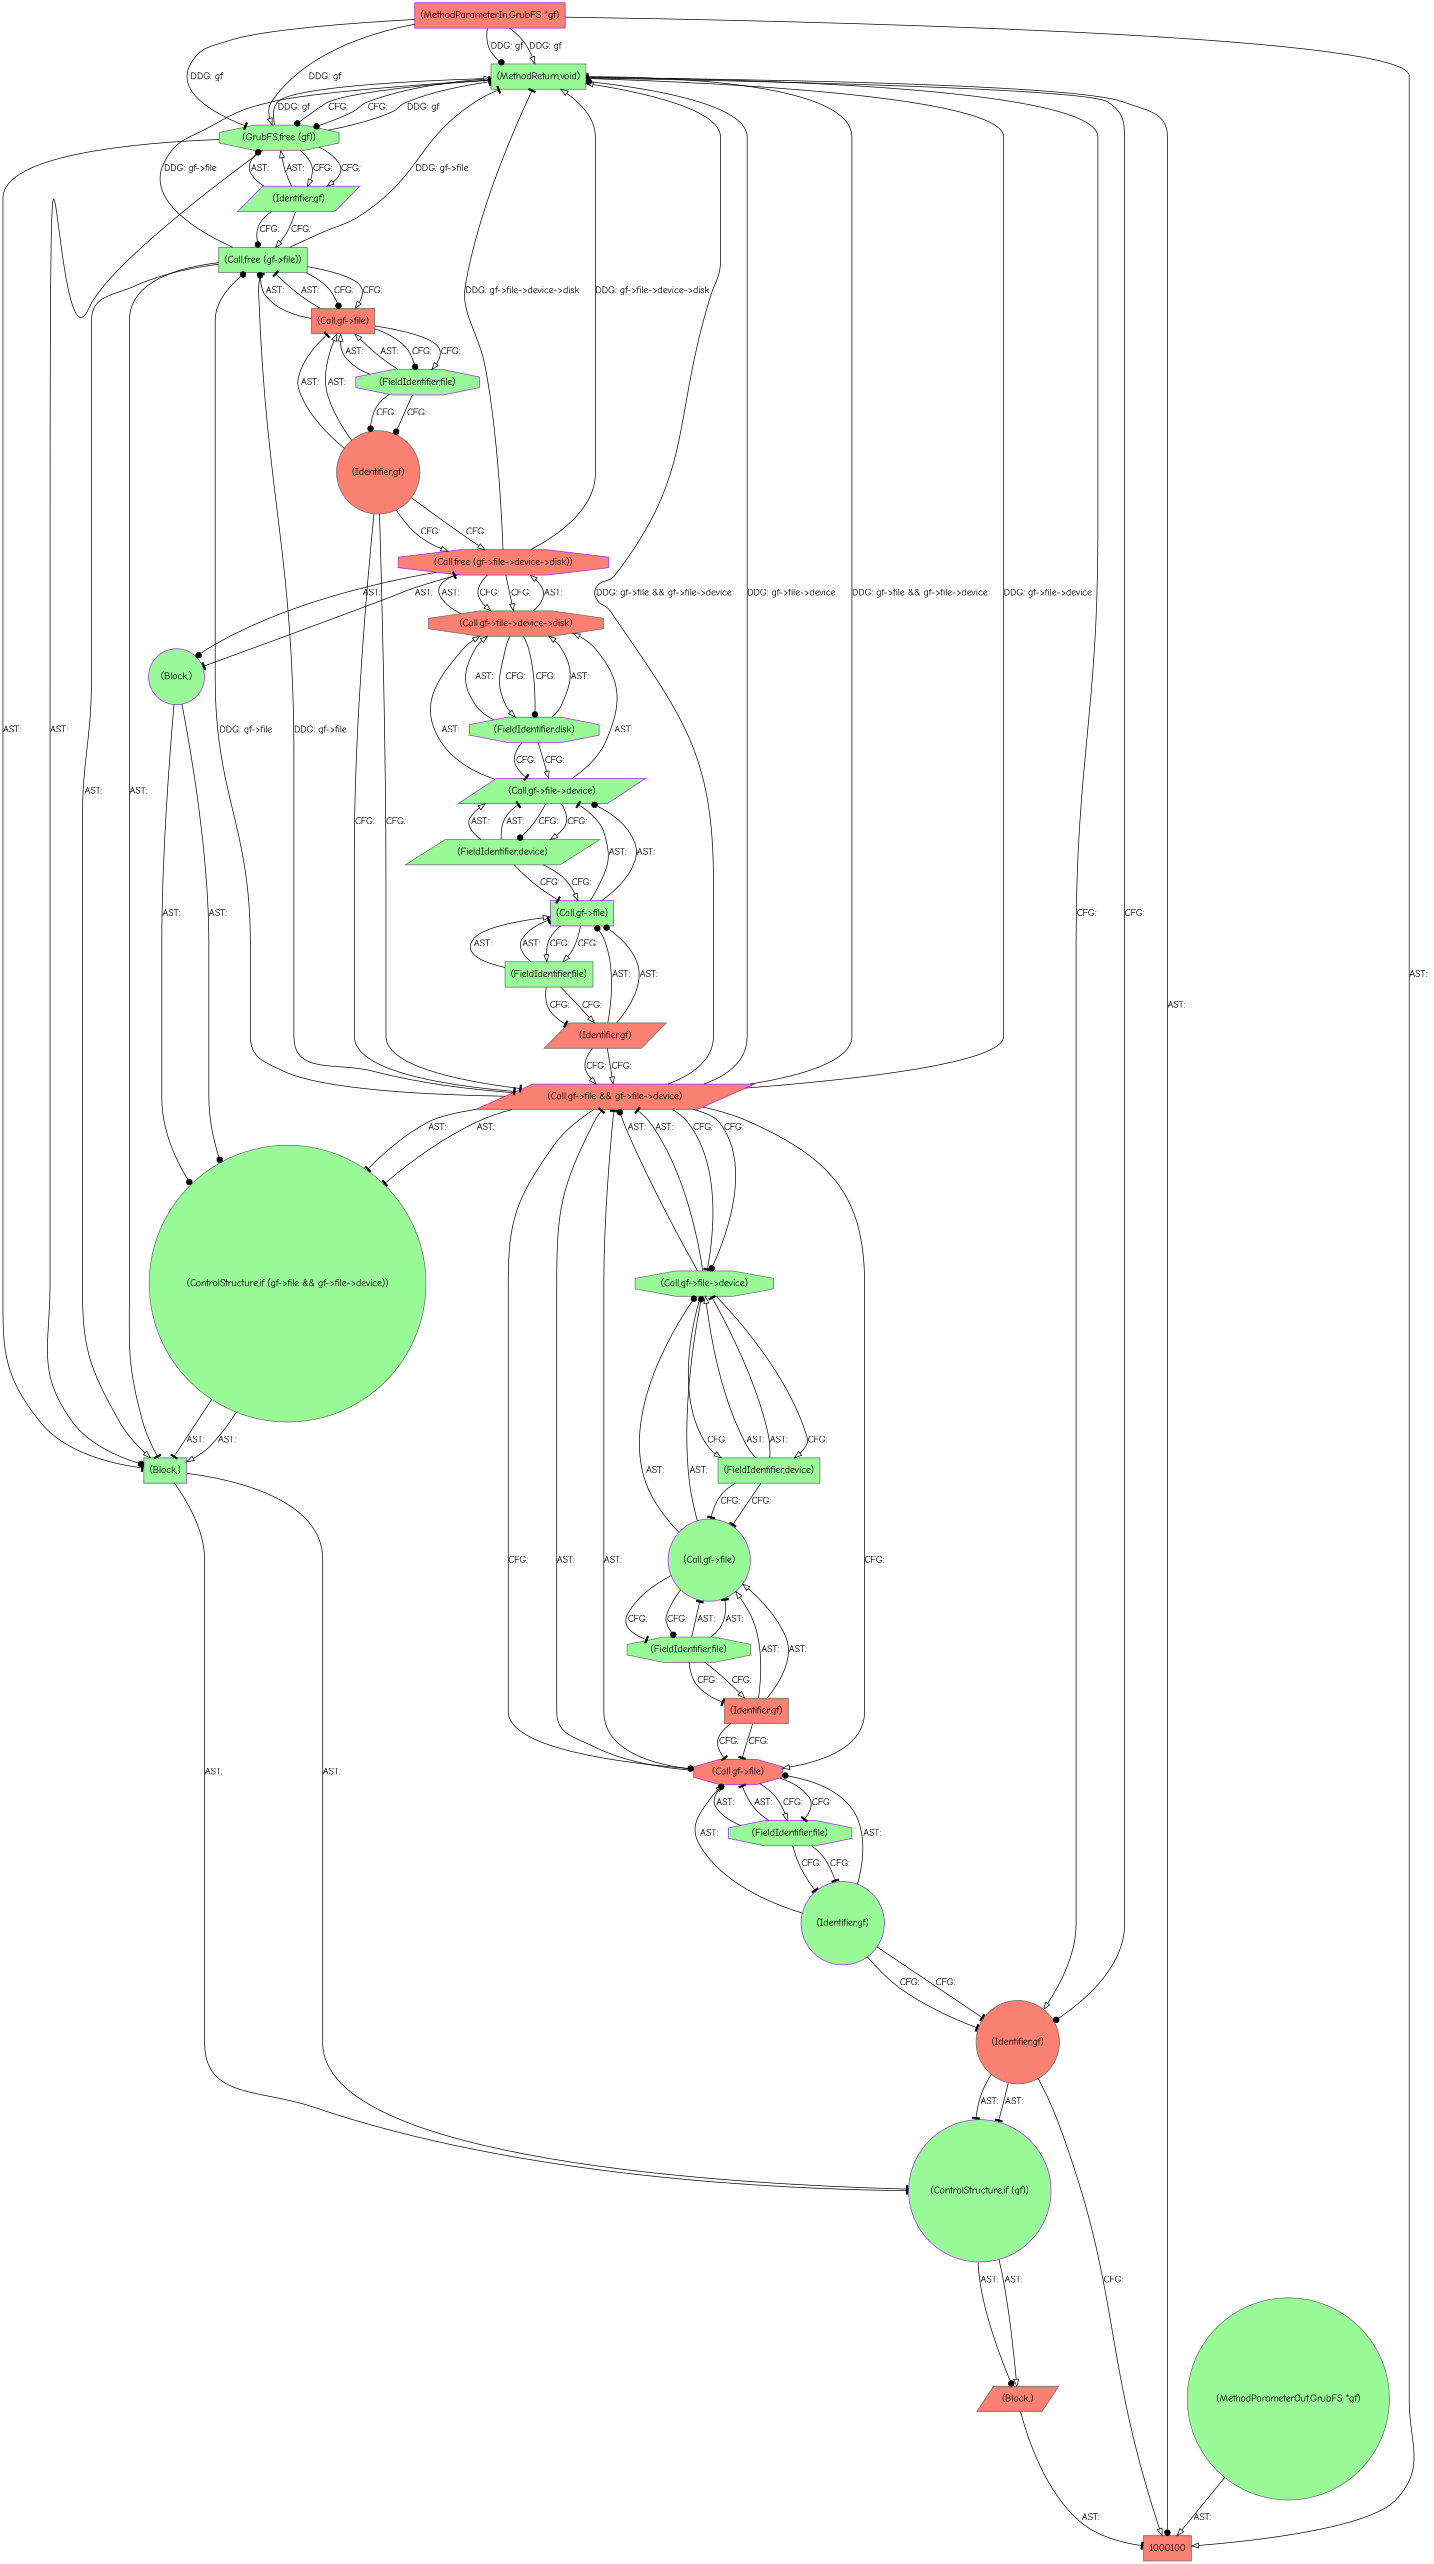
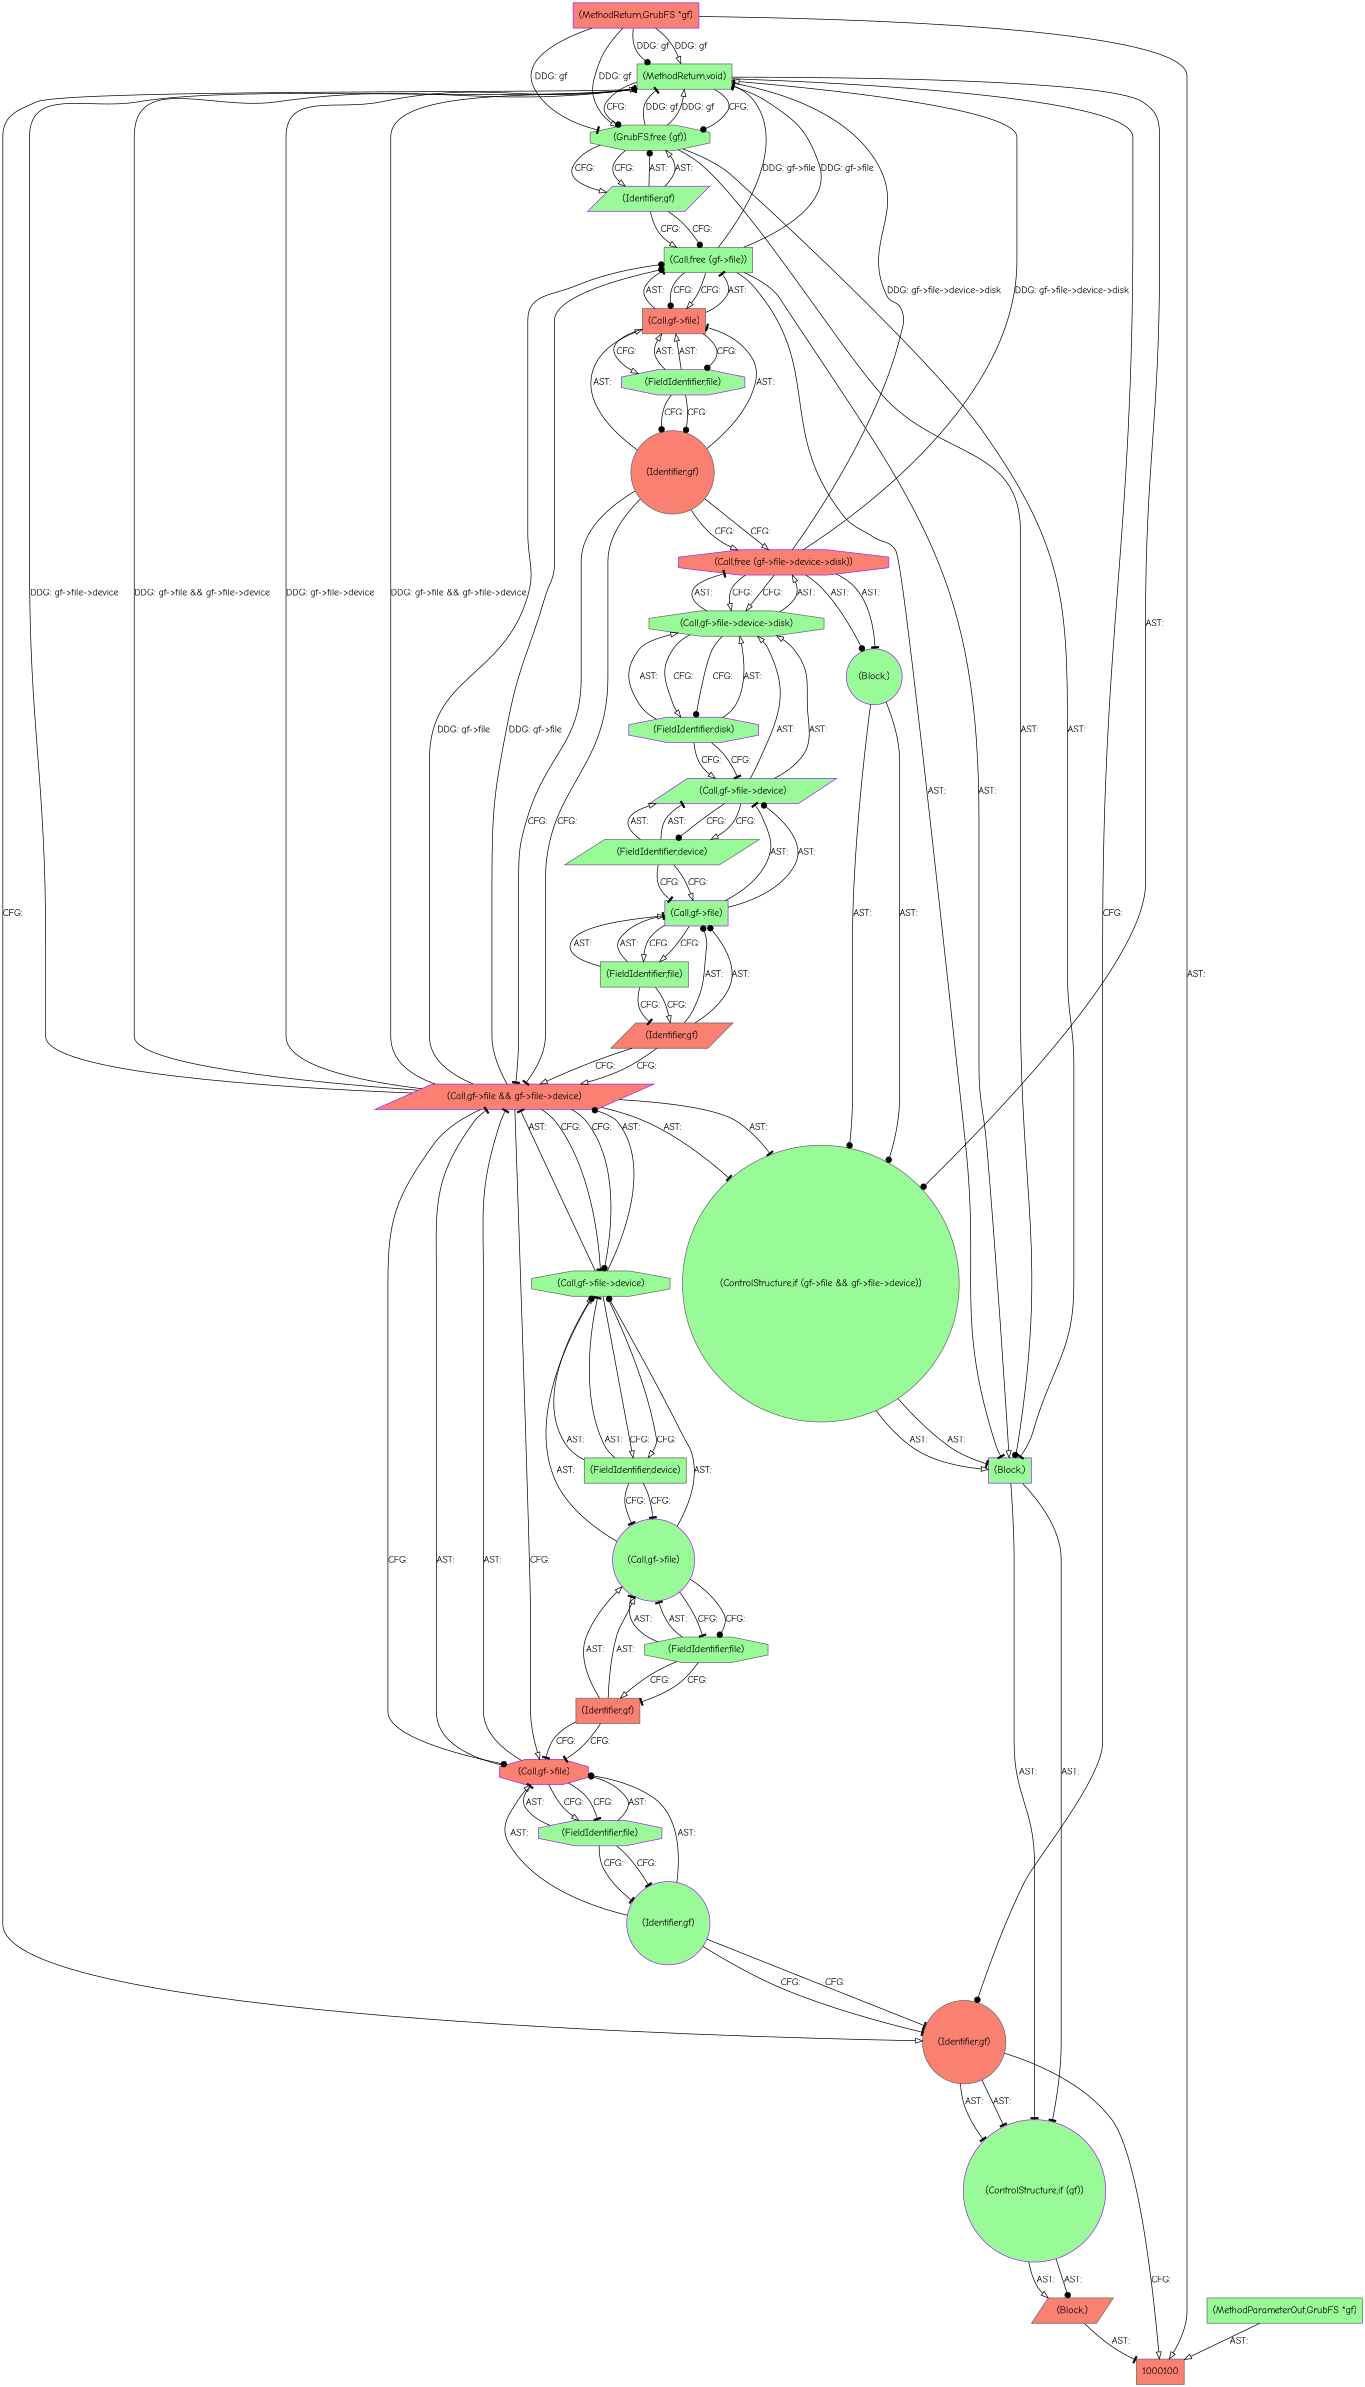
(490, 15) -> (636, 15)
(516, 624) -> (737, 624)
(1167, 1033) -> (1150, 472)
(1288, 2399) -> (1285, 2311)
